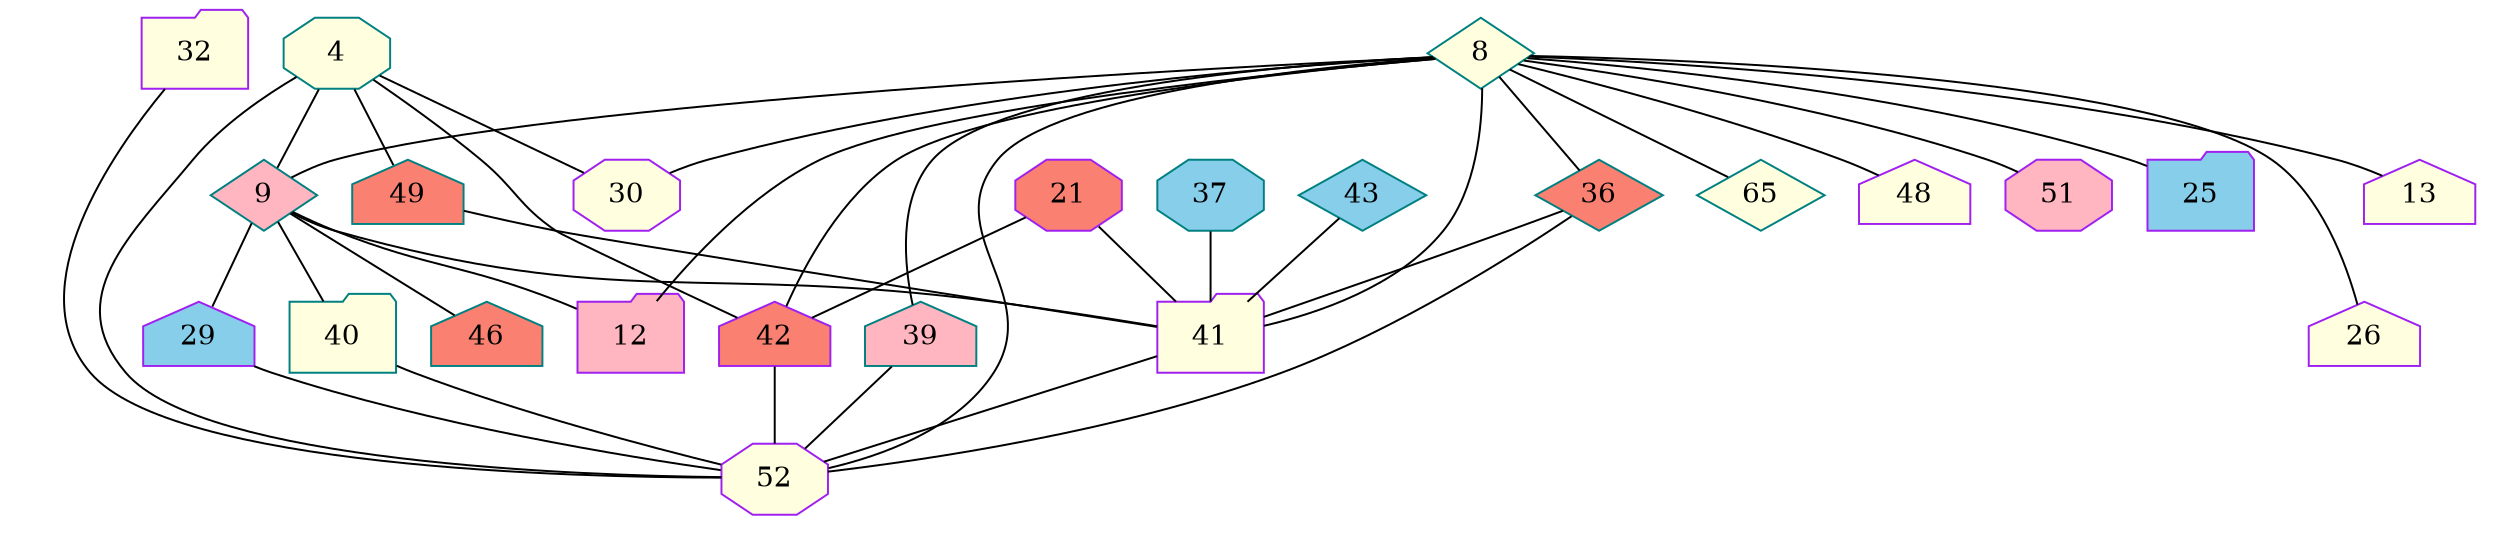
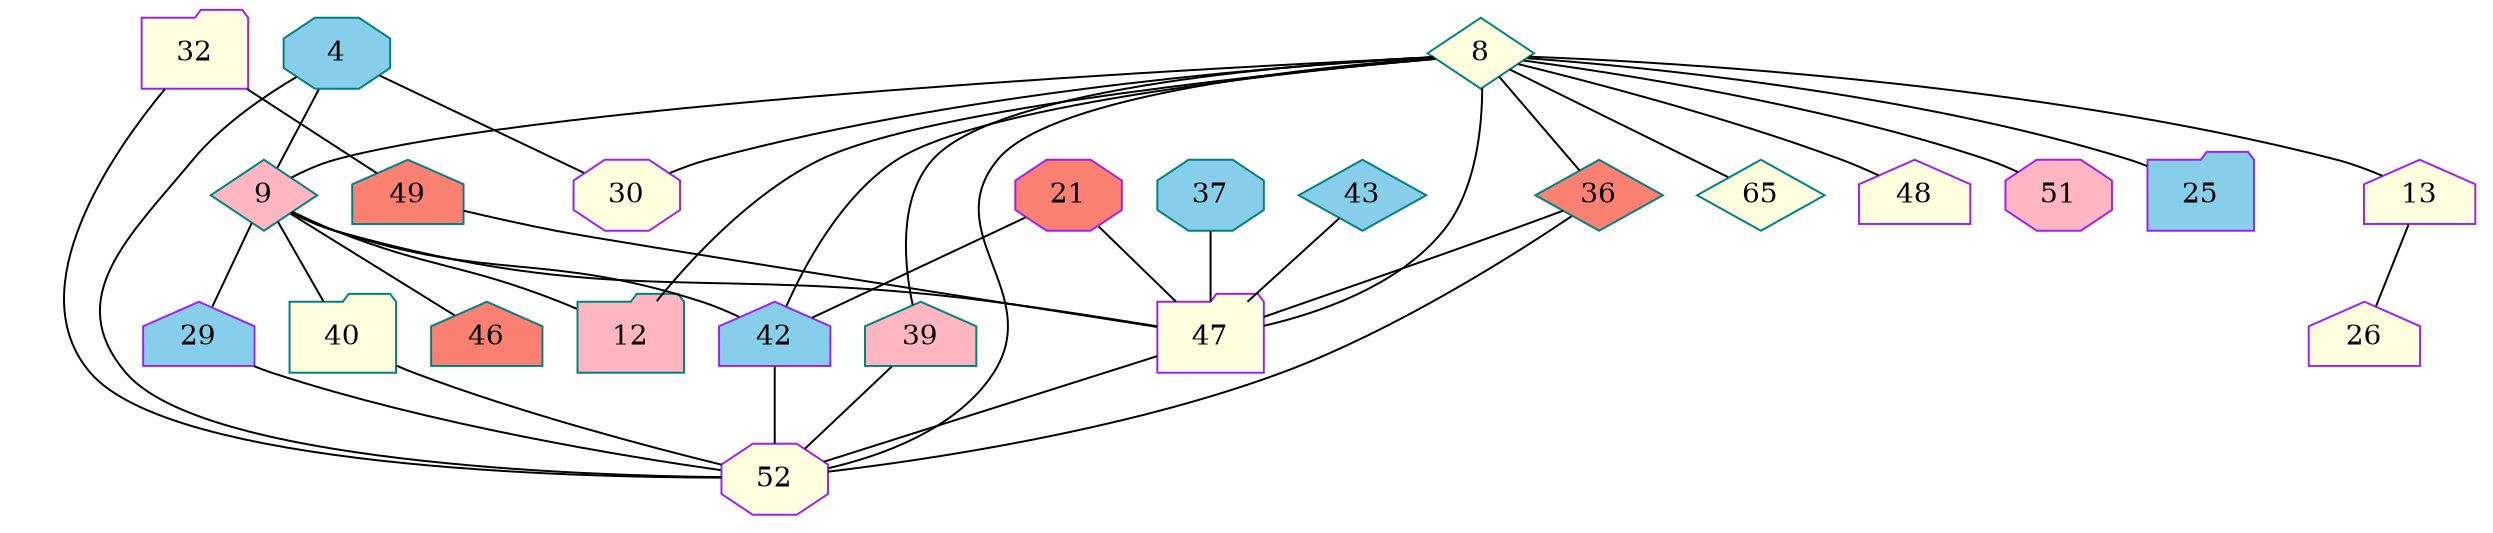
(337, 53) -> (337, 53)
(1992, 87) -> (2392, 265)
(374, 127) -> (312, 131)
(533, 213) -> (515, 266)
(631, 337) -> (631, 337)
(775, 337) -> (775, 337)
(1211, 337) -> (1211, 337)
